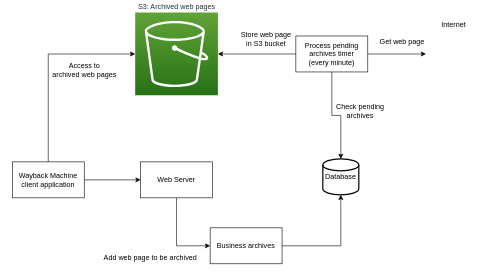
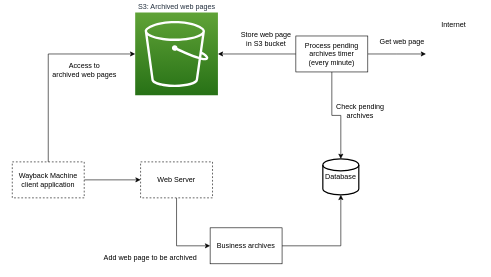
(48, 180) -> (48, 180)
(177, 180) -> (177, 180)
